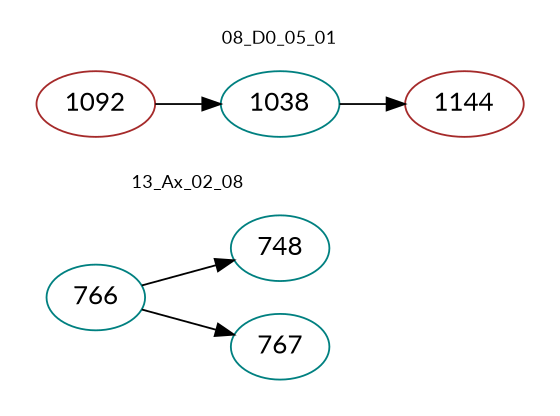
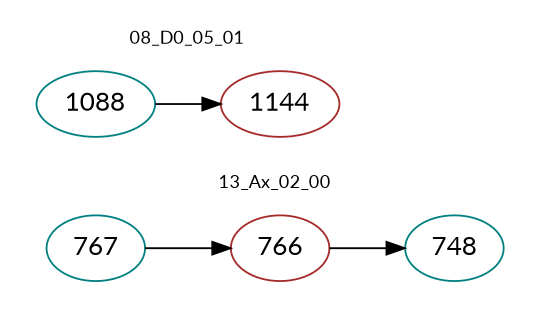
(96, 104) -> none
(280, 104) -> (96, 104)
(188, 183) -> (275, 183)
(96, 297) -> (280, 248)
(179, 320) -> (178, 248)
